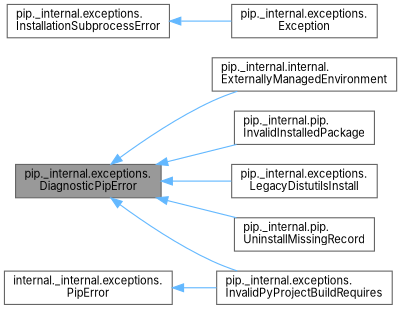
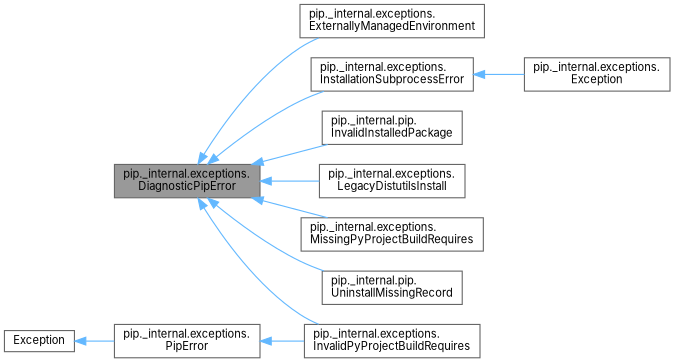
(304, 74) -> (392, 21)
none -> (267, 120)
none -> (392, 234)
(88, 288) -> (187, 341)
none -> (39, 341)
